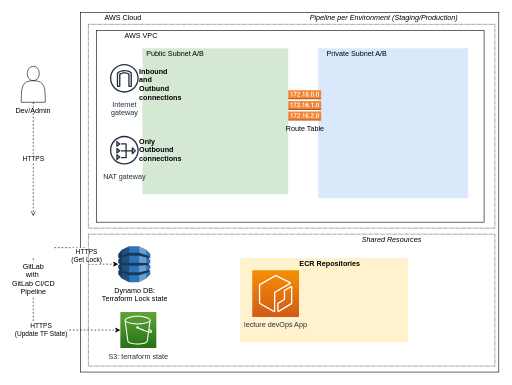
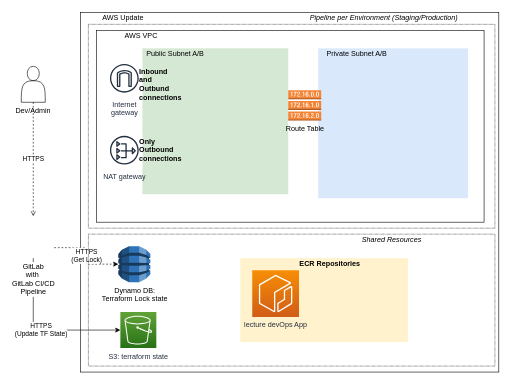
(123, 18) -> (123, 18)
(92, 330) -> (92, 330)
